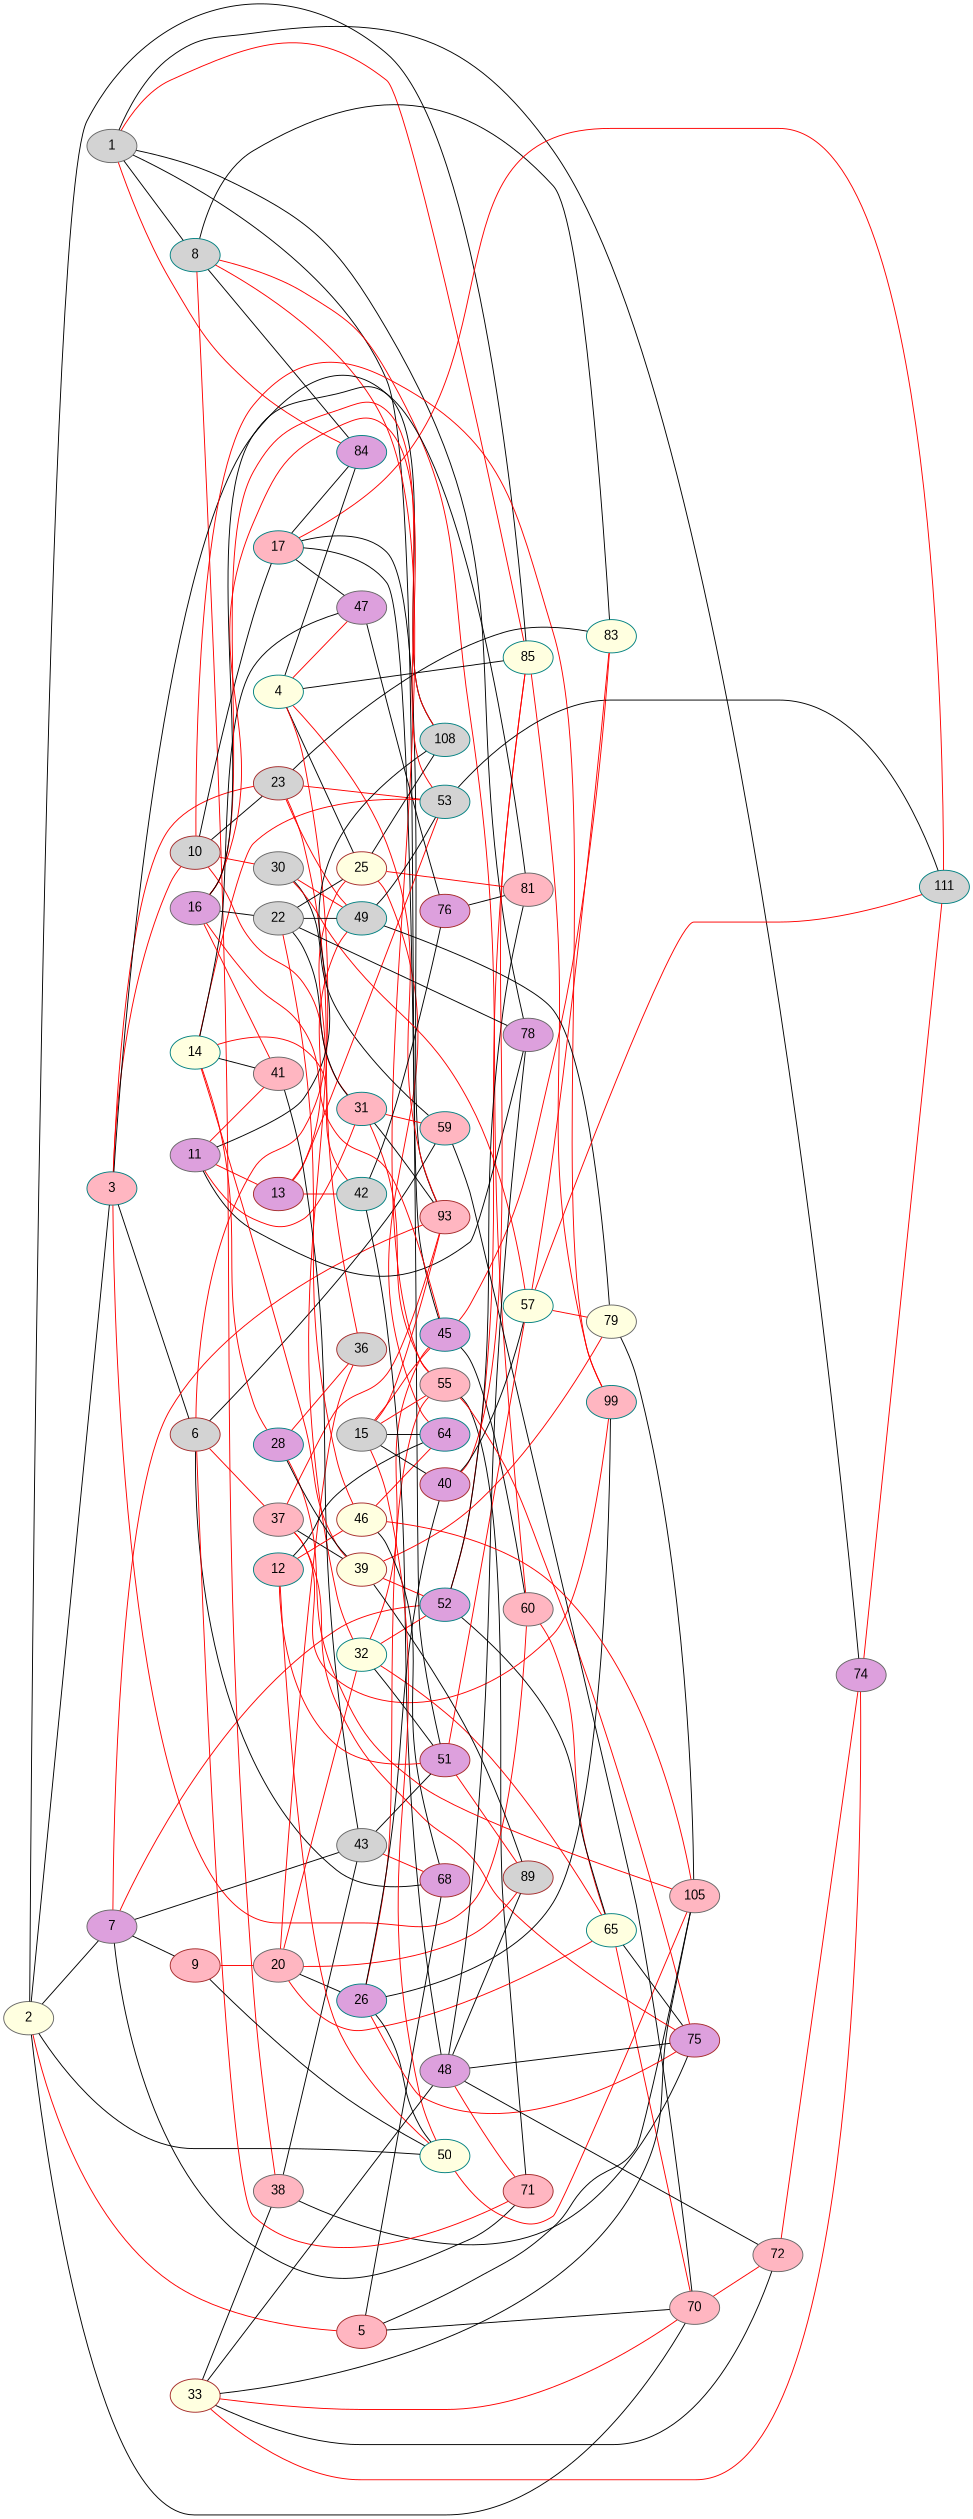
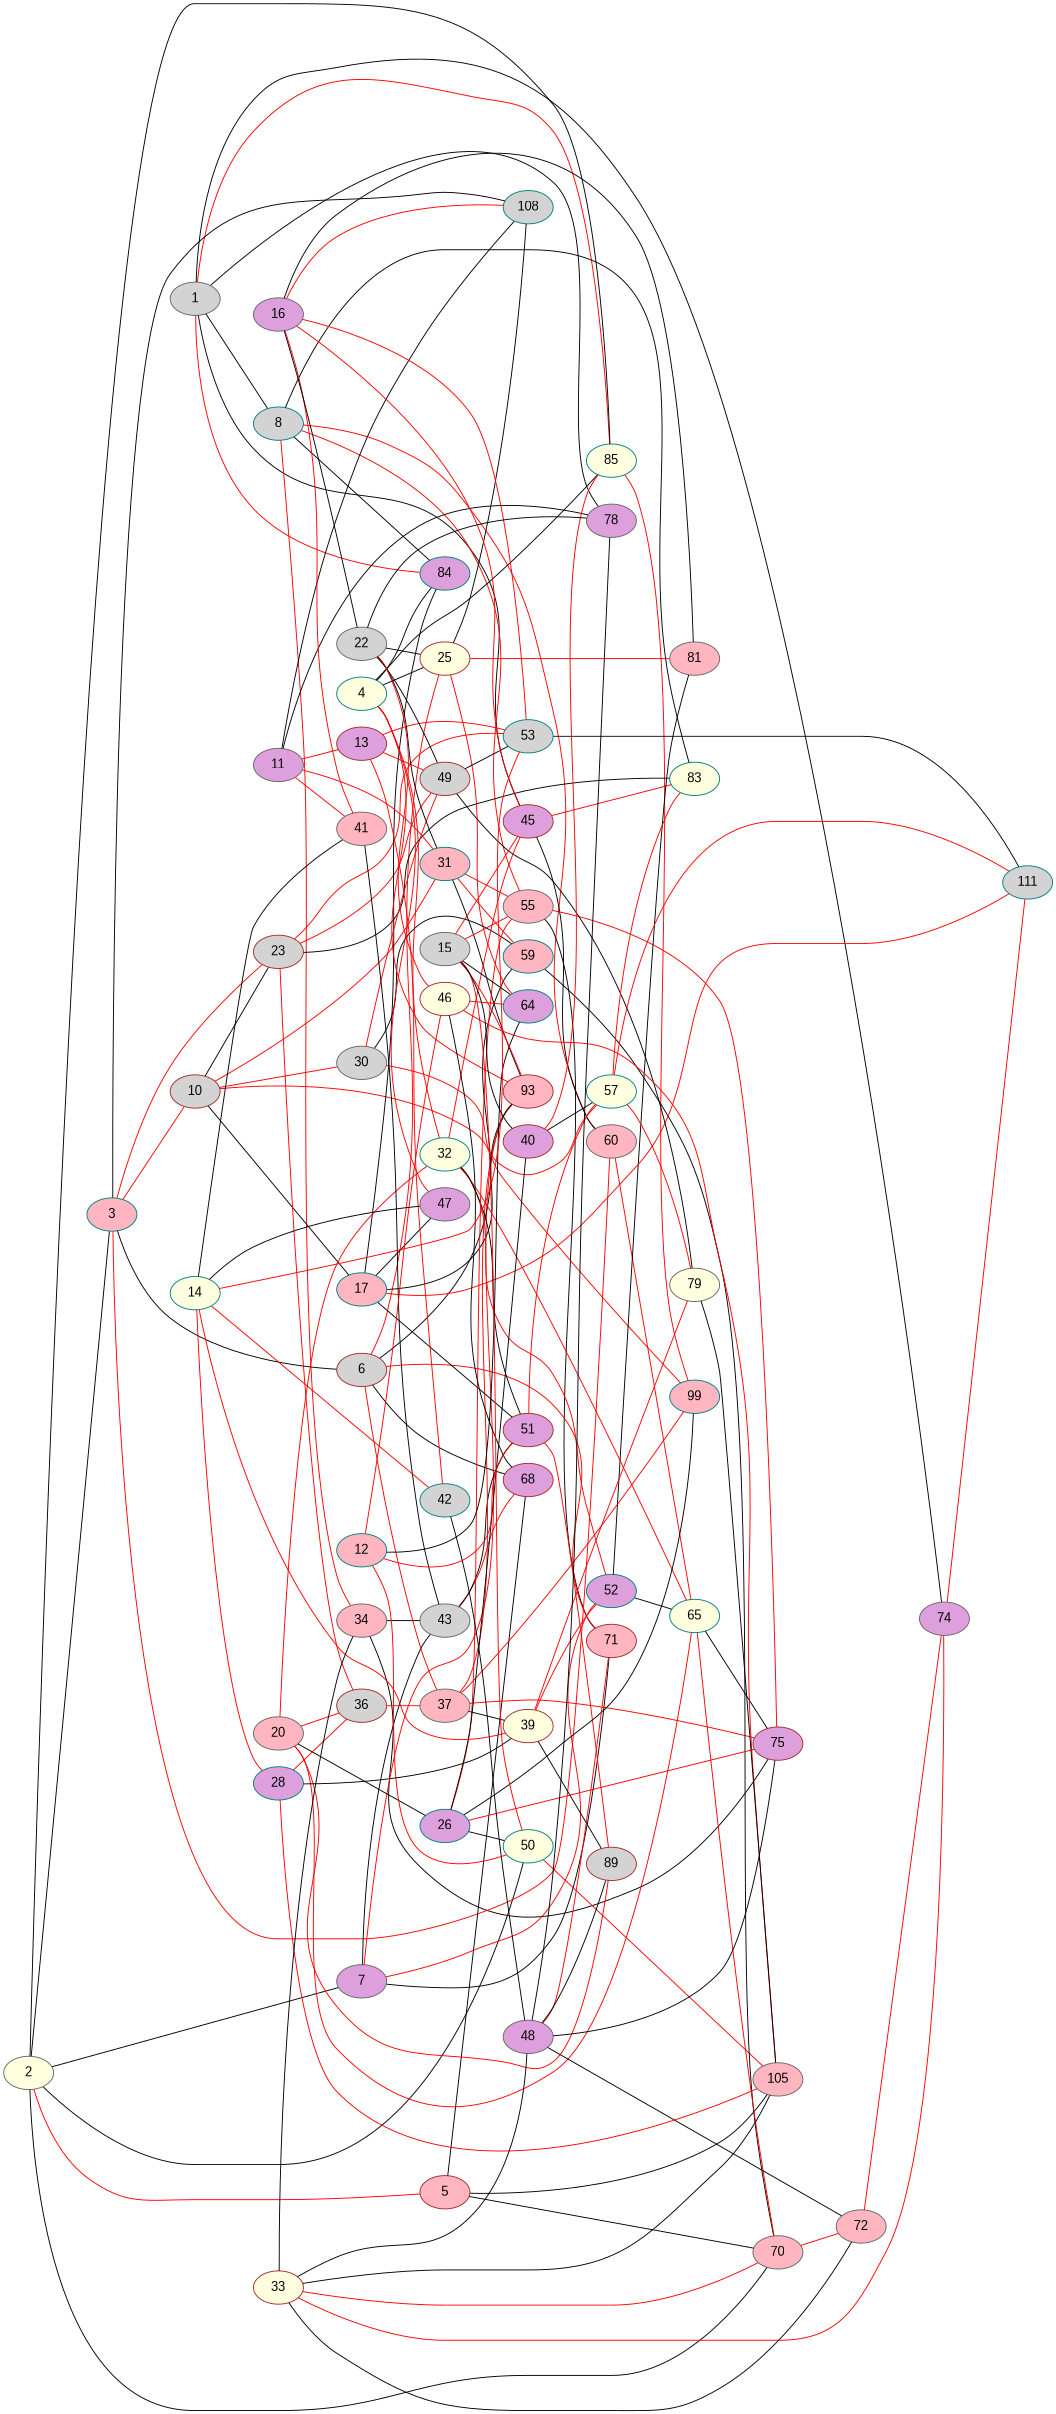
(445, 911) -> none
(362, 918) -> (445, 779)
(493, 1132) -> none
(445, 1335) -> (528, 821)
none -> (403, 1706)
(195, 1965) -> none
(278, 2191) -> (362, 1621)
